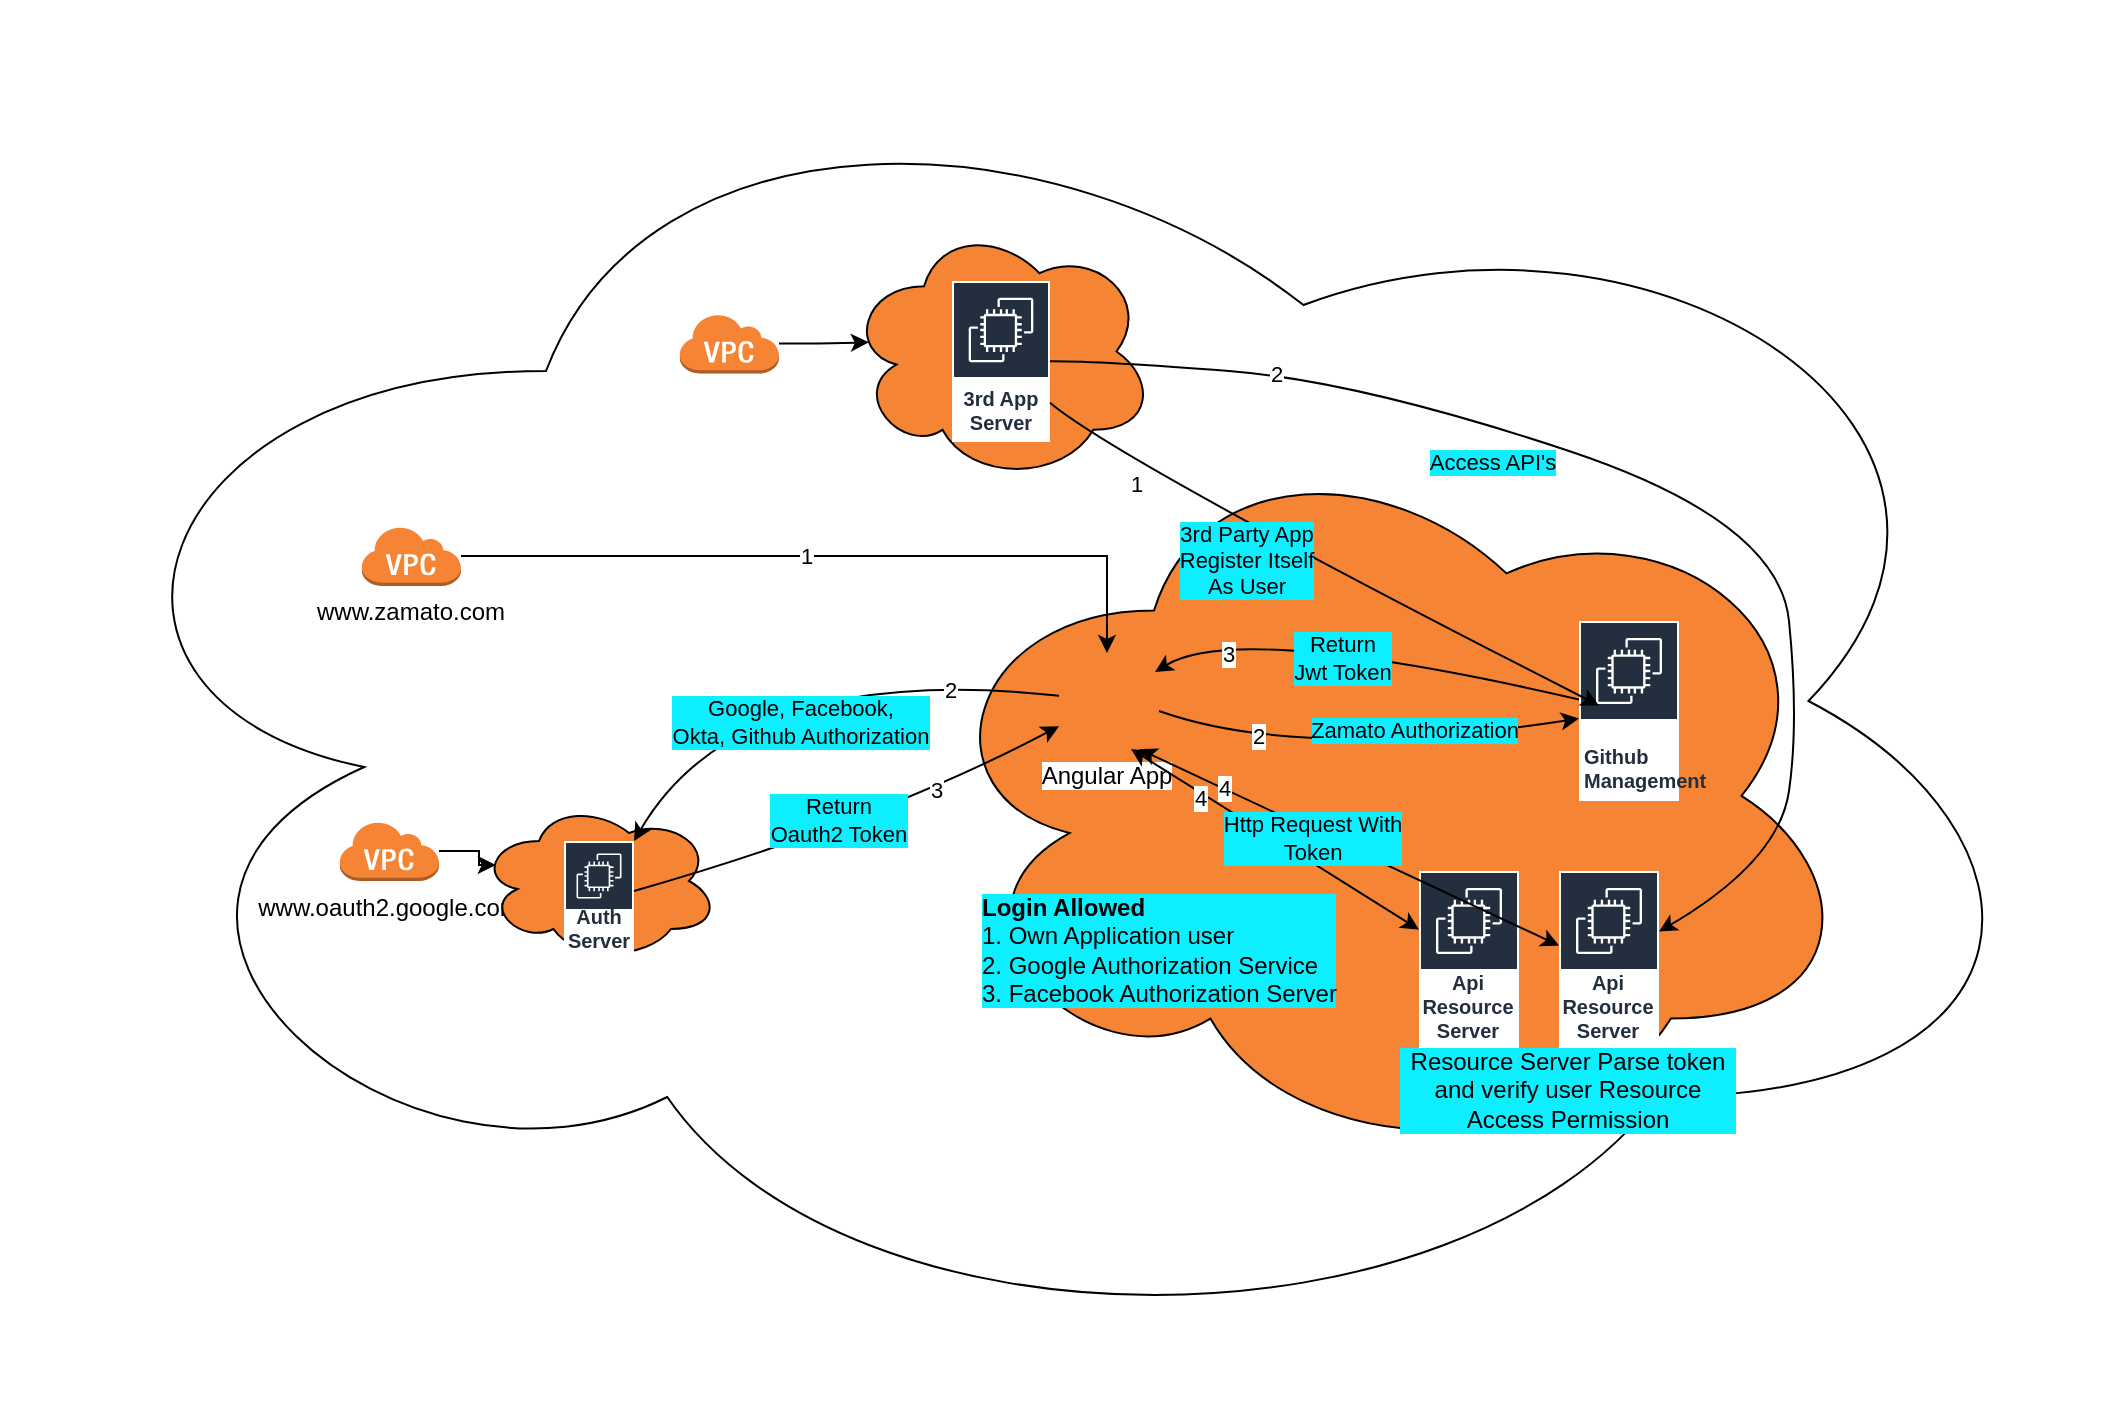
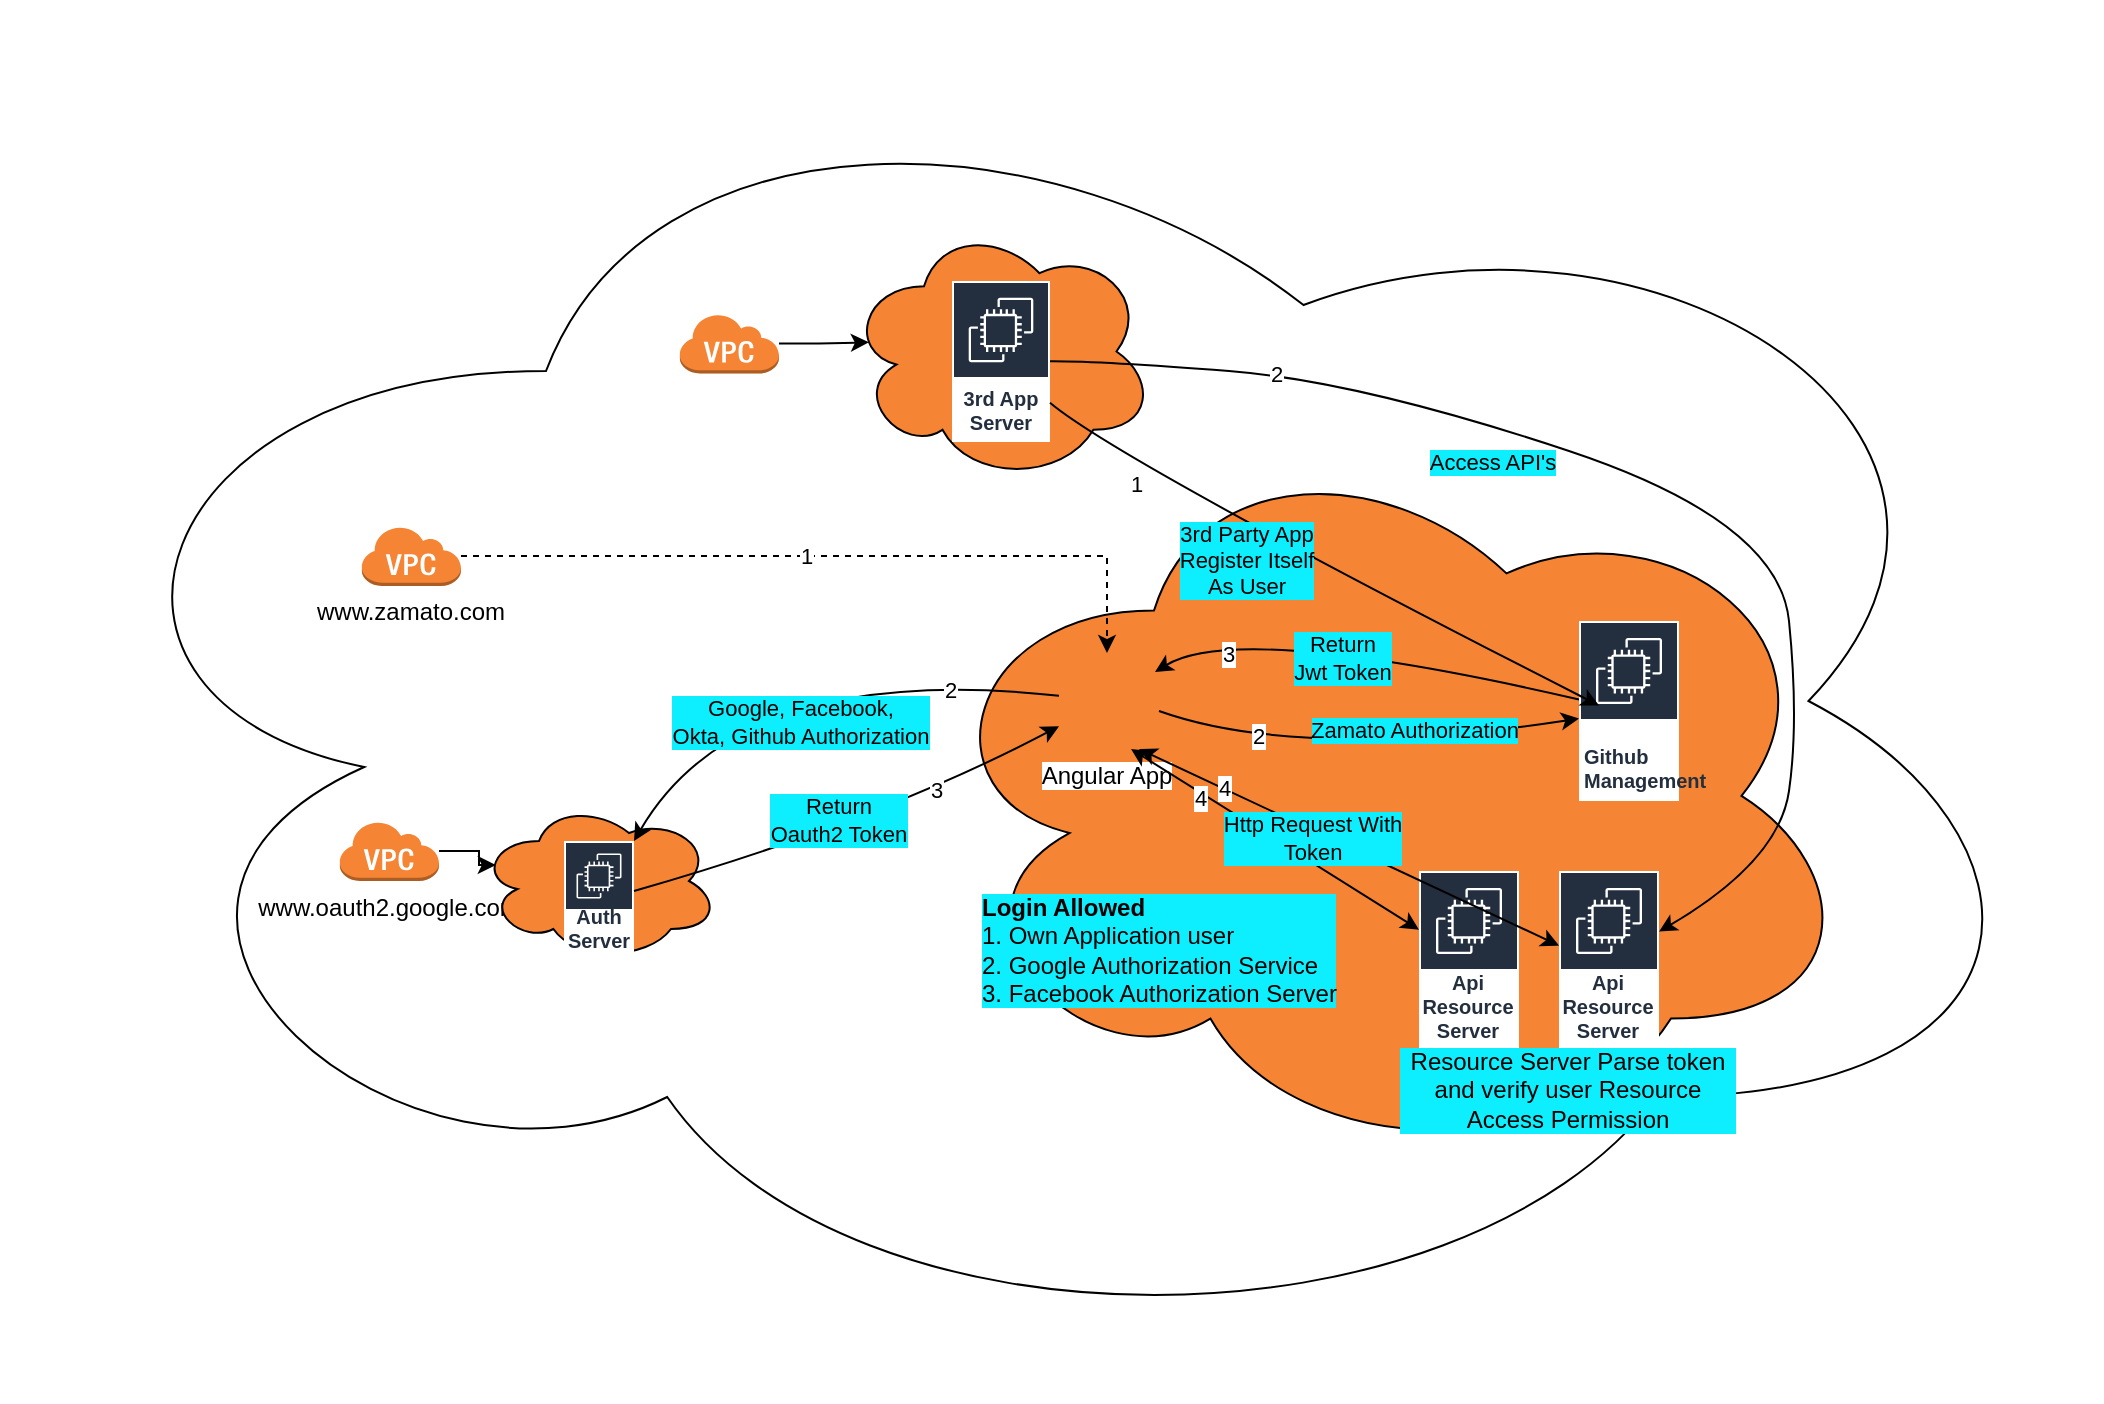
(1002, 556) -> (1002, 556)
